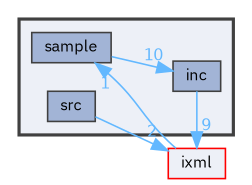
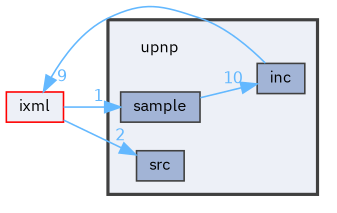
none -> (160, 48)
(113, 125) -> (92, 134)
